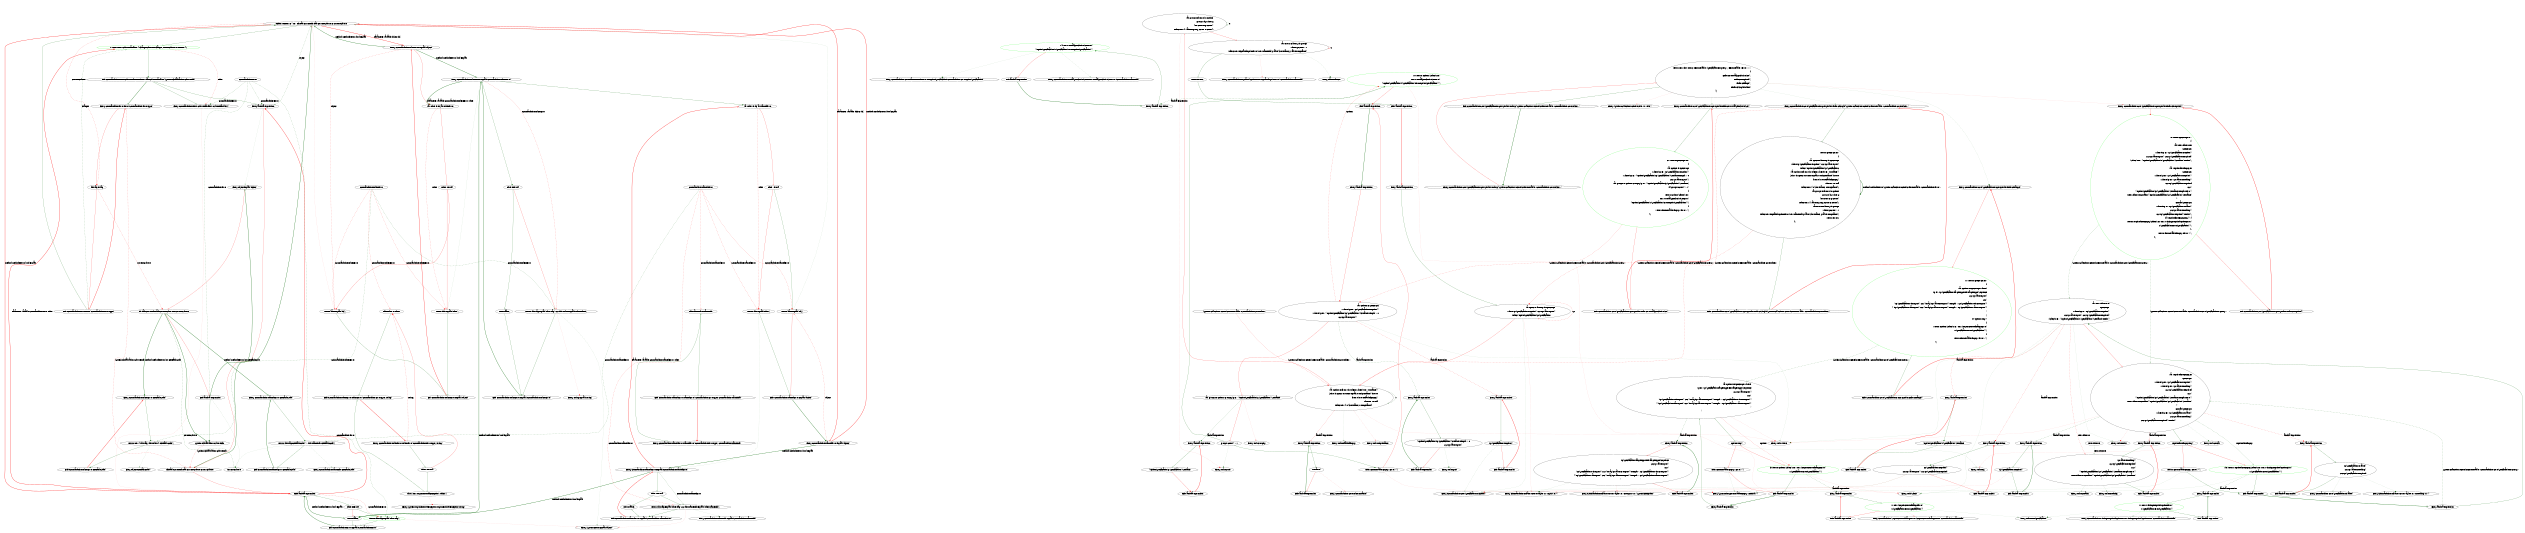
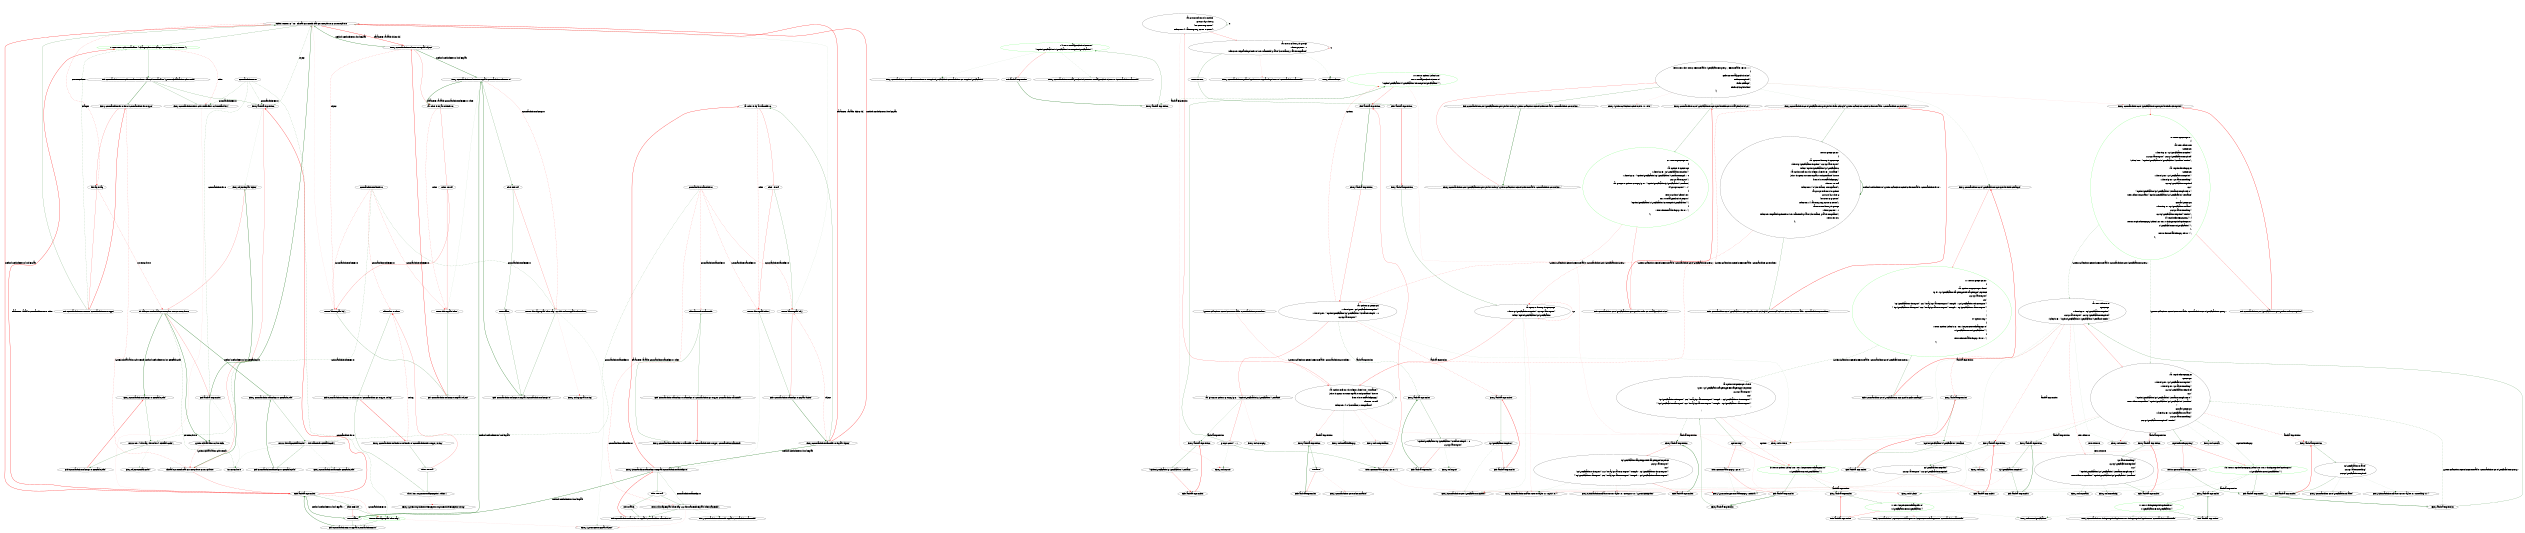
(621, 93) -> (832, 264)
